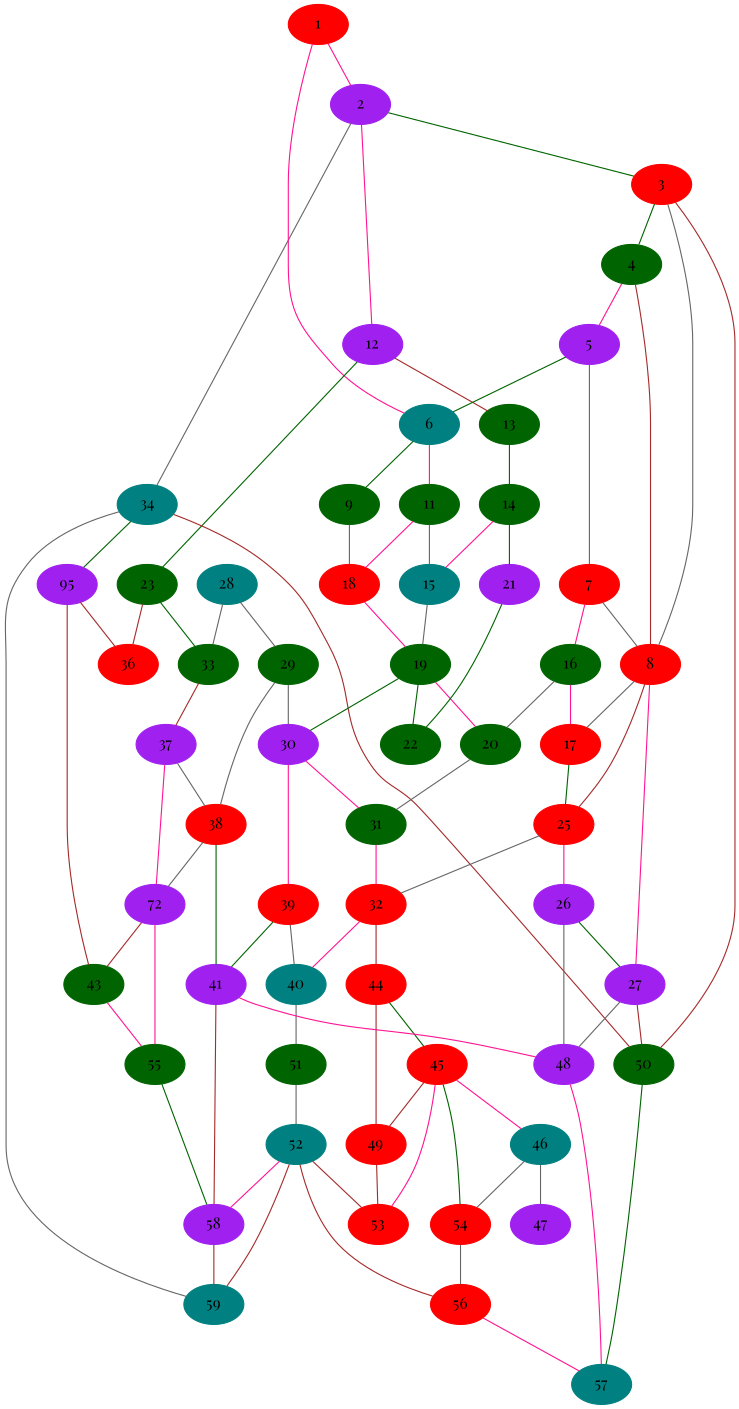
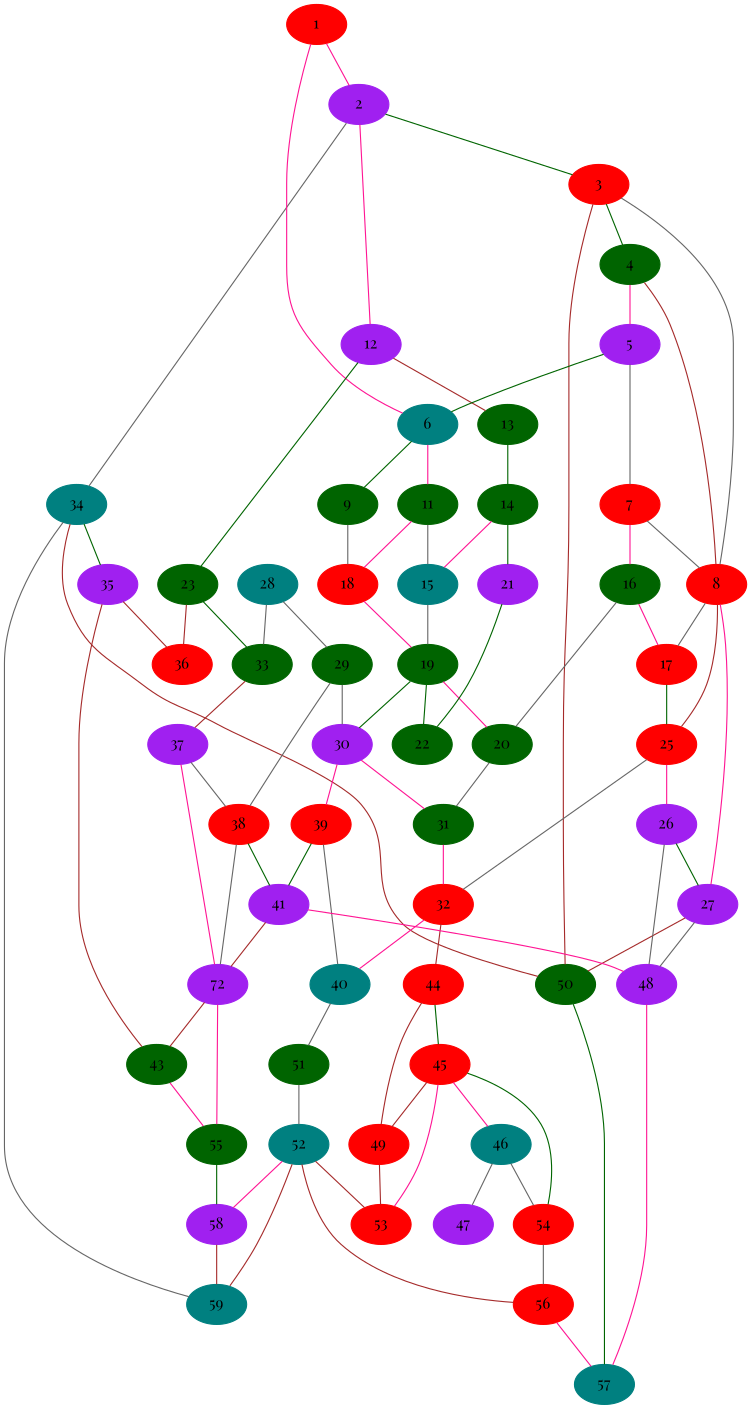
(67, 584) -> (108, 584)
(215, 1104) -> (248, 944)
